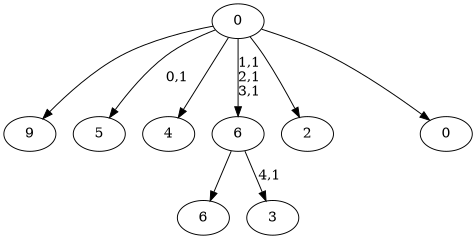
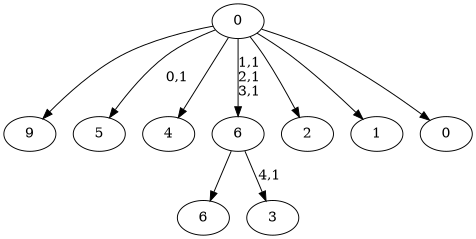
none -> (377, 134)
